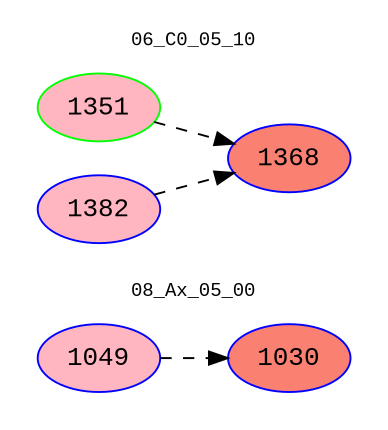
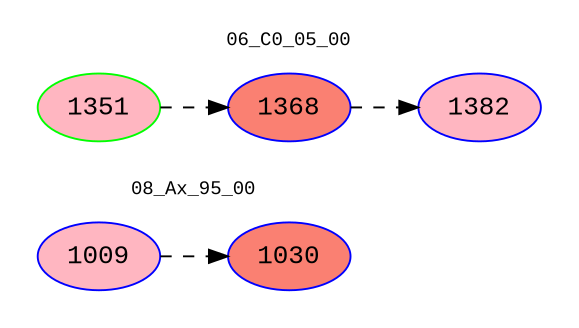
(194, 41) -> (289, 41)
(185, 186) -> (375, 107)
(194, 291) -> (194, 189)
(99, 358) -> (99, 256)
